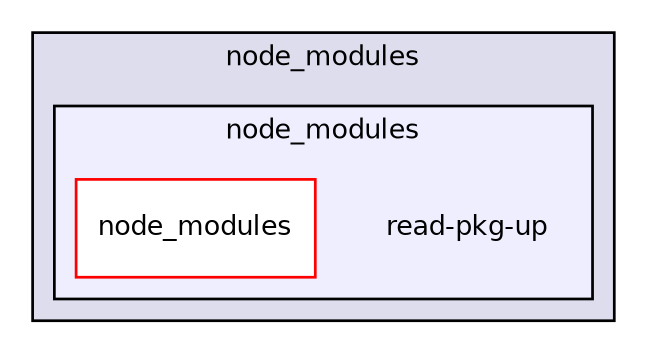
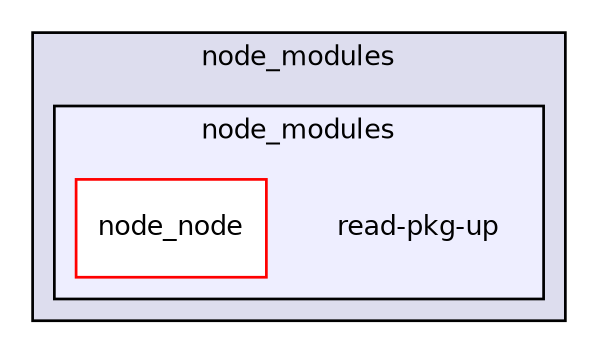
(196, 228) -> (171, 228)
